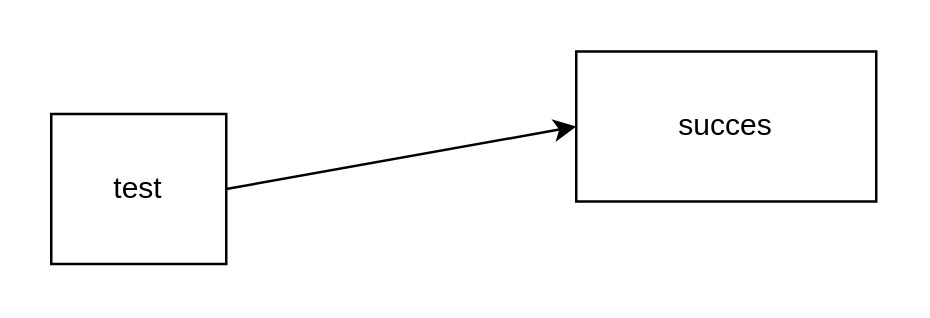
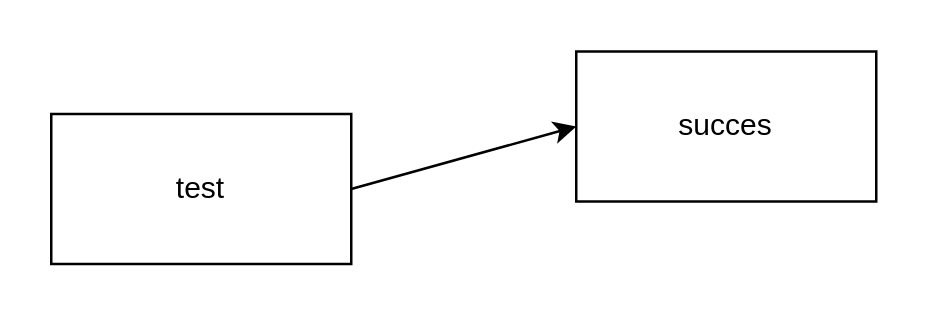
(139, 189) -> (201, 189)
